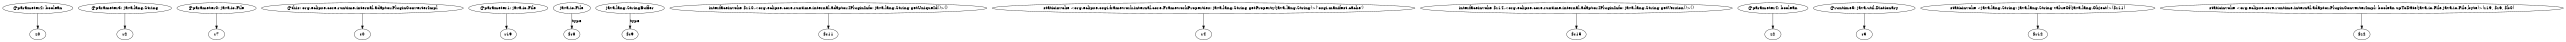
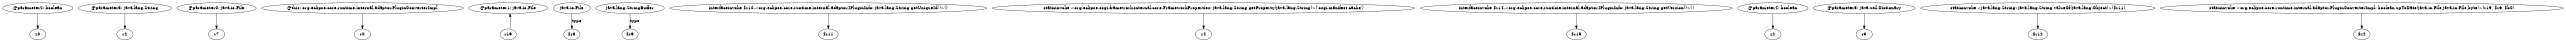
(1864, 8) -> (1864, 8)
(506, 20) -> (510, 23)
